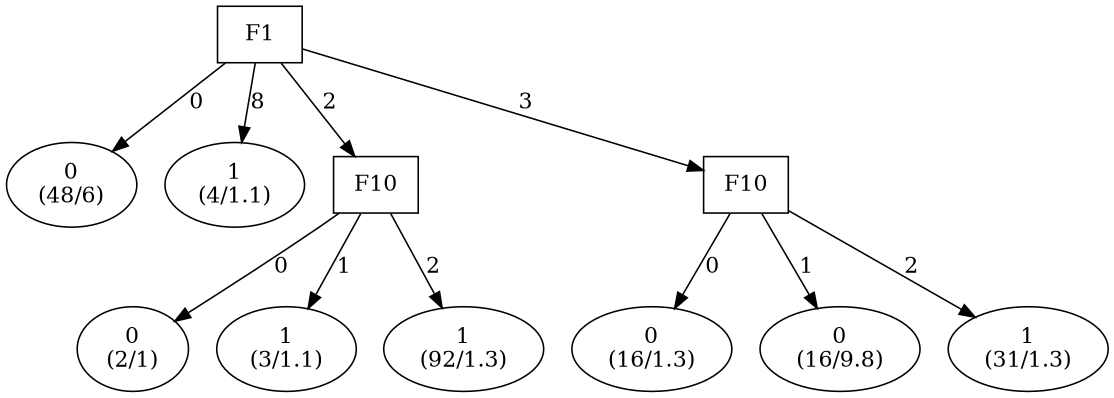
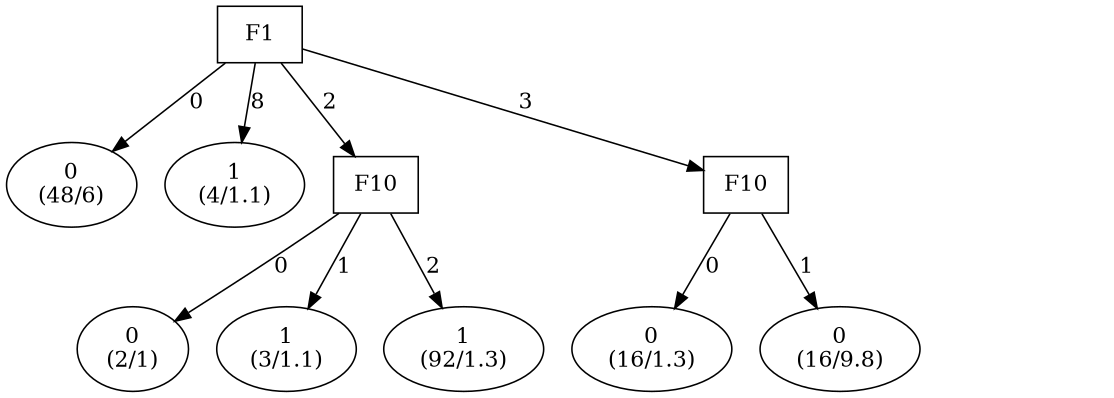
(1028, 349) -> none
